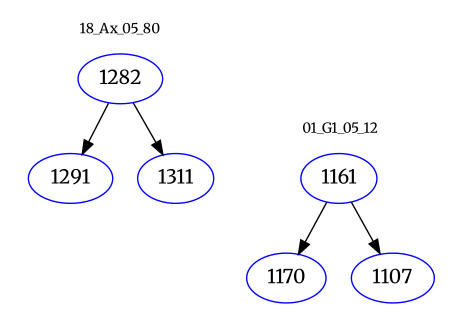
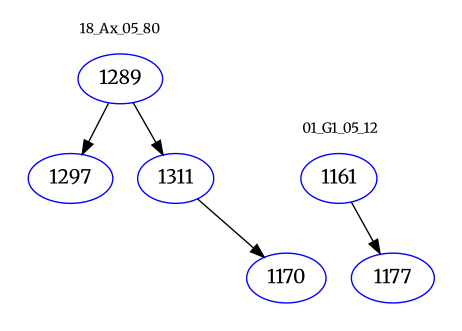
(120, 79) -> (120, 79)
(71, 178) -> (71, 178)
(316, 222) -> (226, 223)
(393, 278) -> (393, 278)
